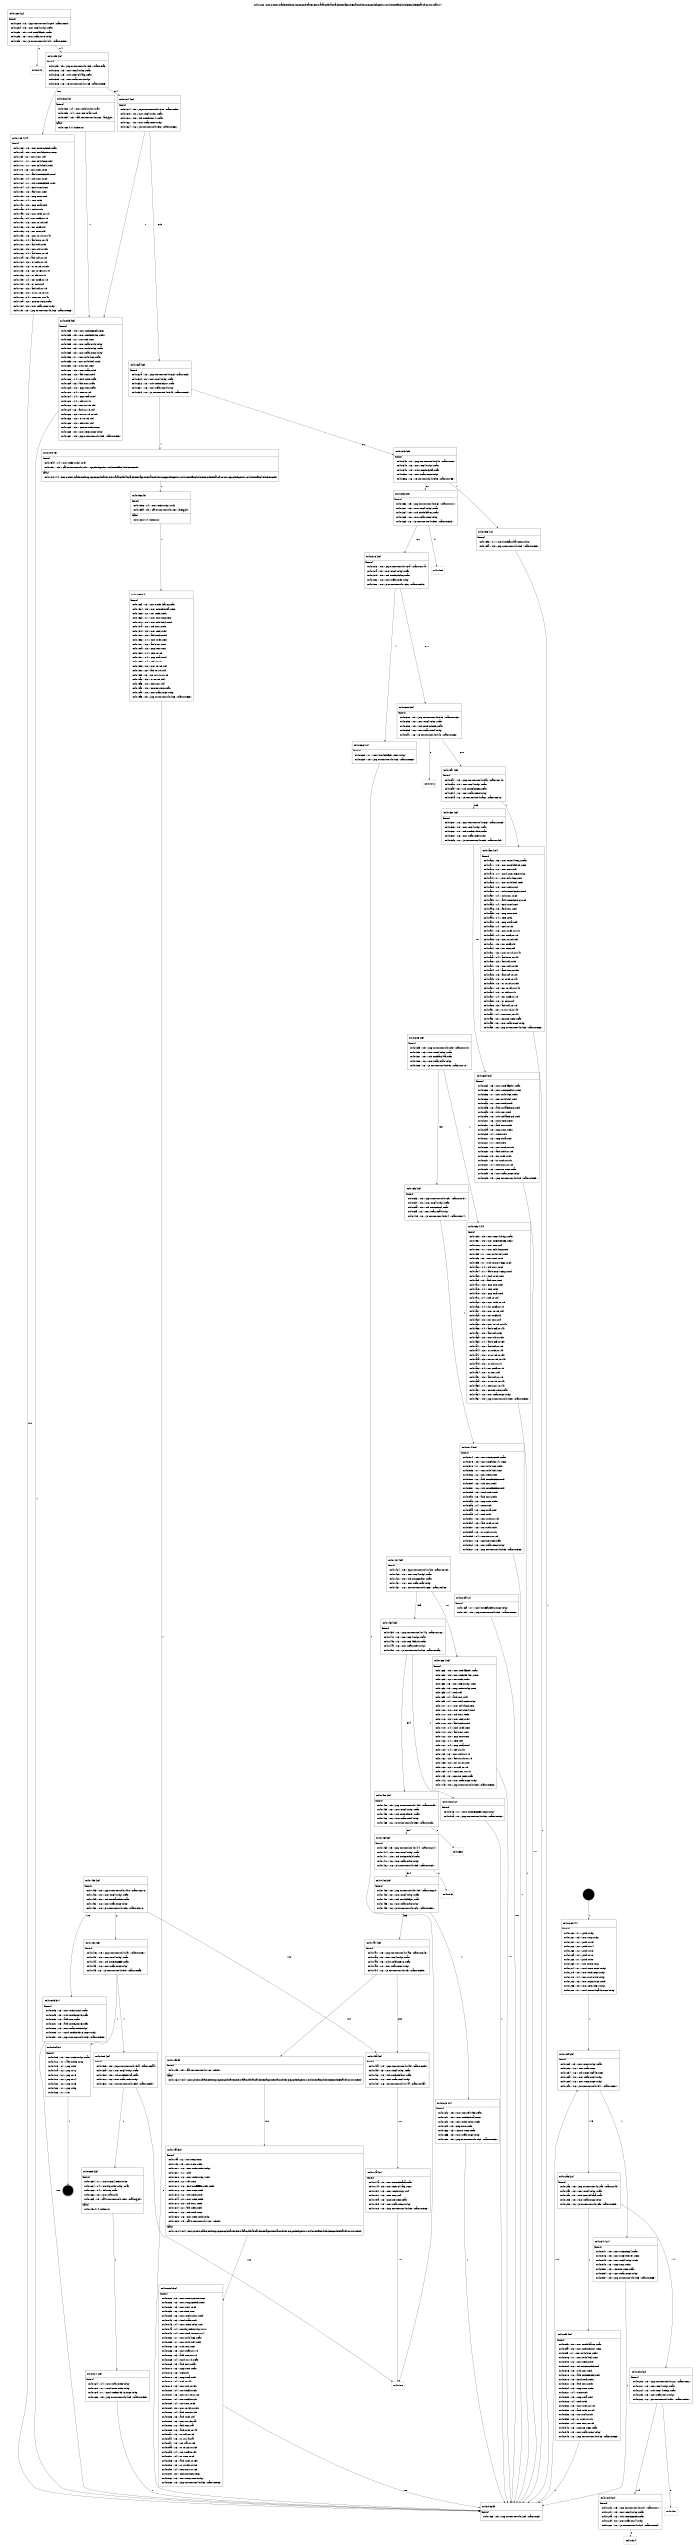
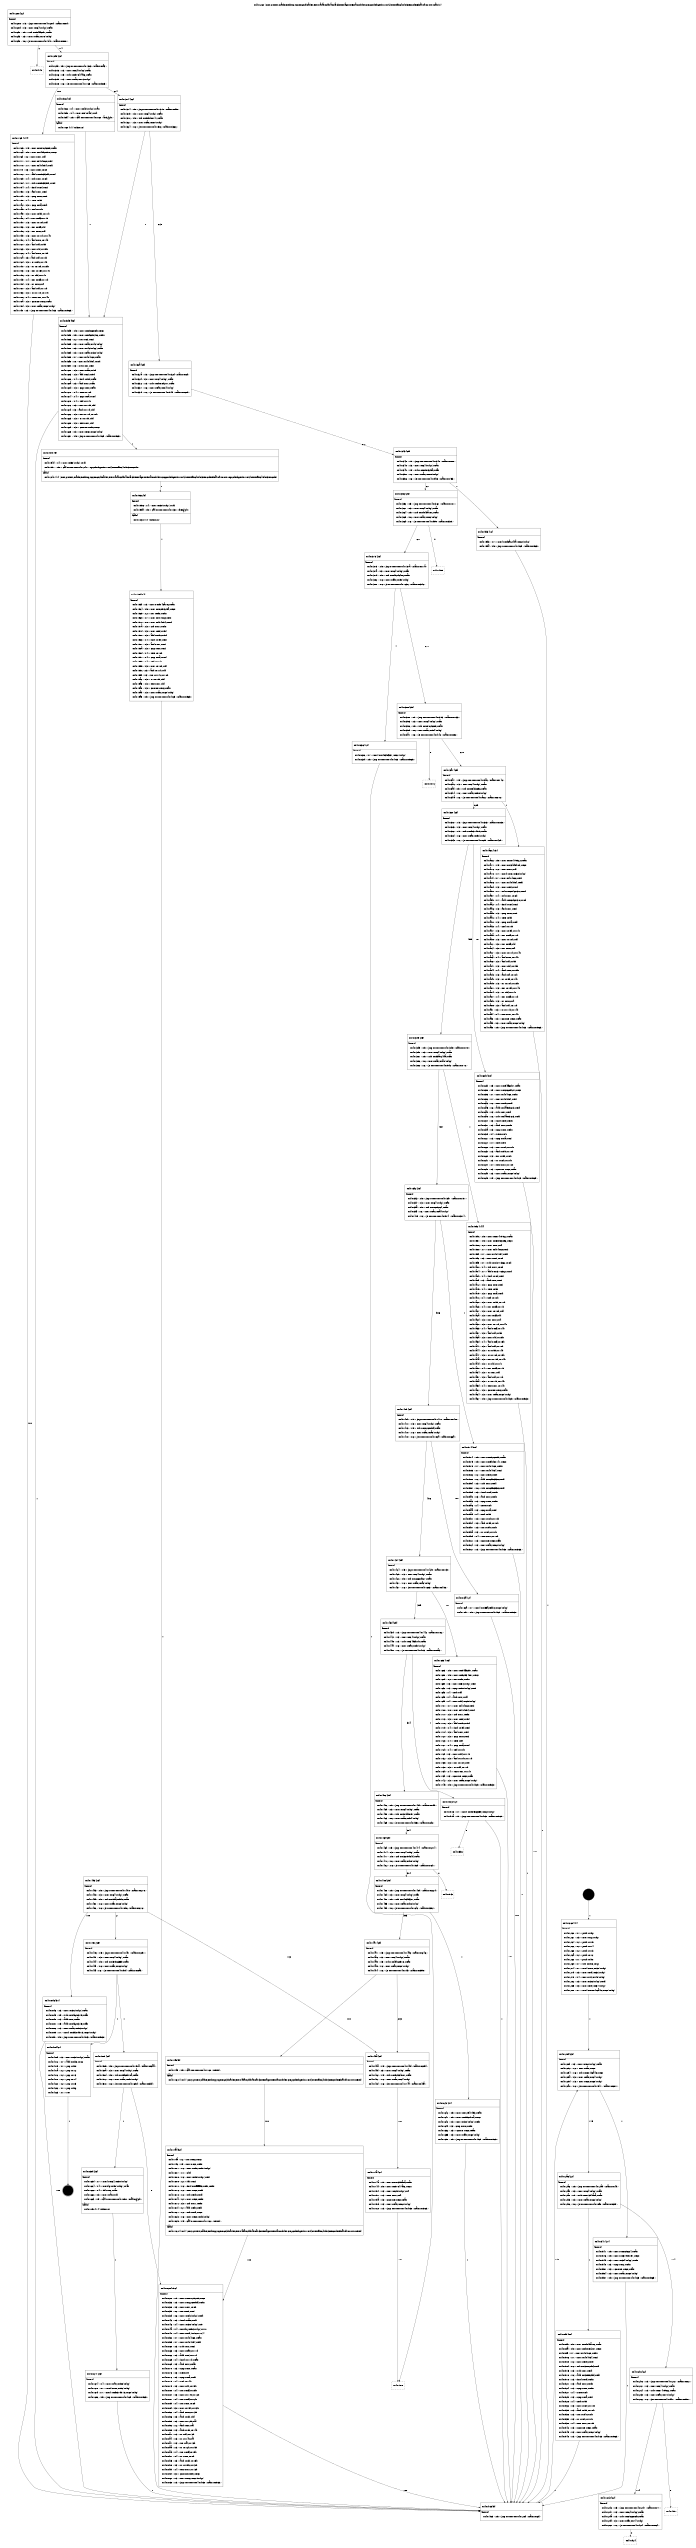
(160, 422) -> (129, 442)
none -> (452, 938)
none -> (428, 1423)
(442, 1837) -> (464, 1834)
(215, 2265) -> (147, 2185)
